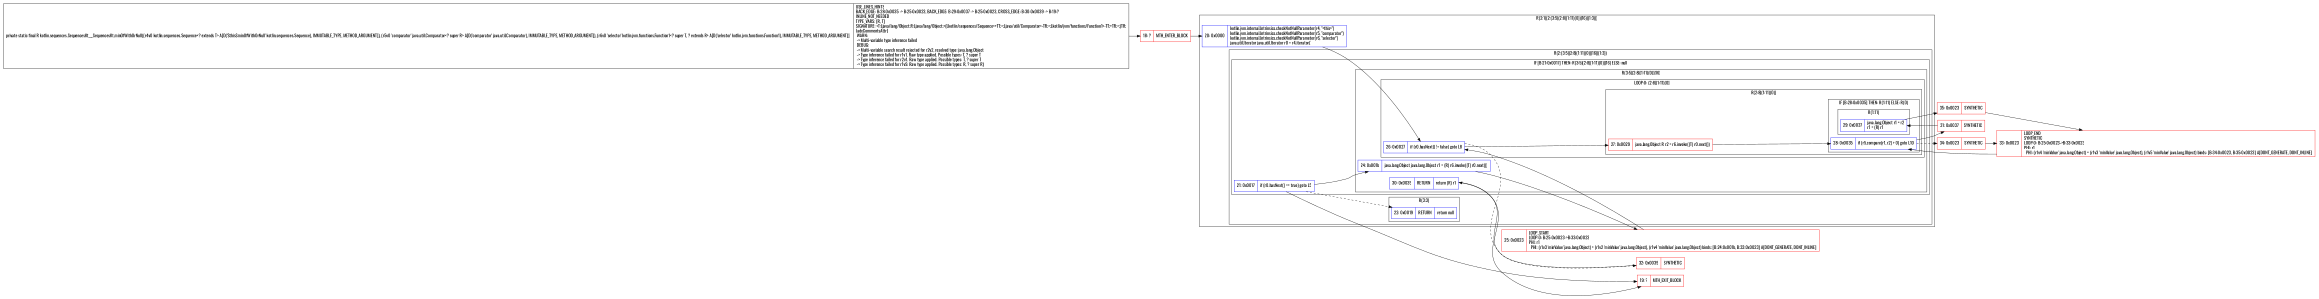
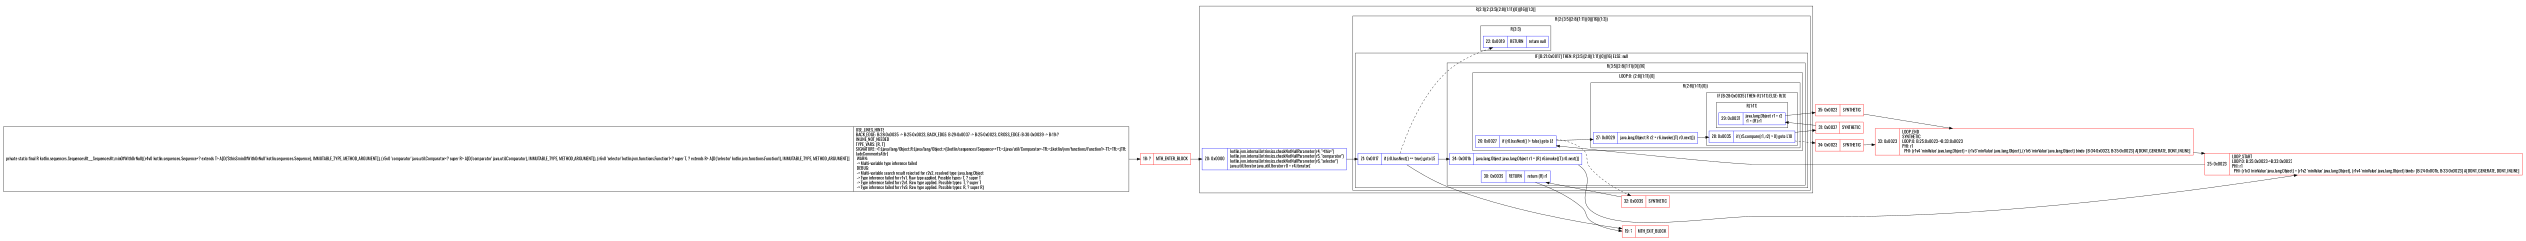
(1378, 85) -> (1351, 159)
(1660, 145) -> (1645, 138)
(1954, 153) -> (2197, 153)
